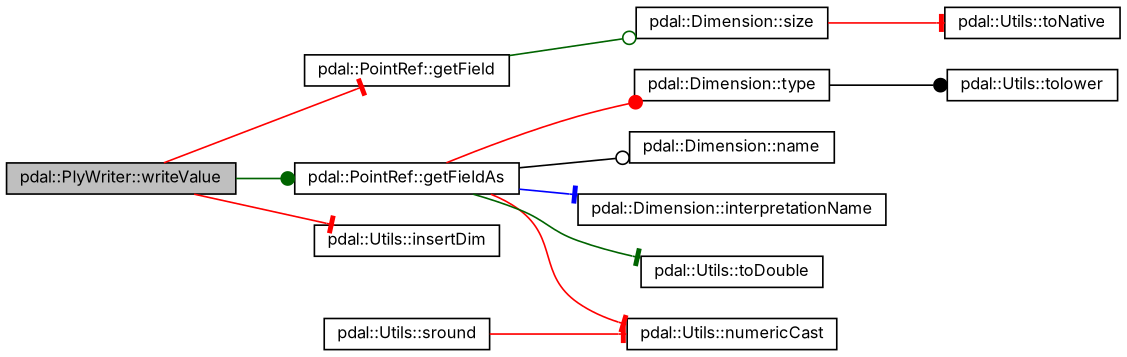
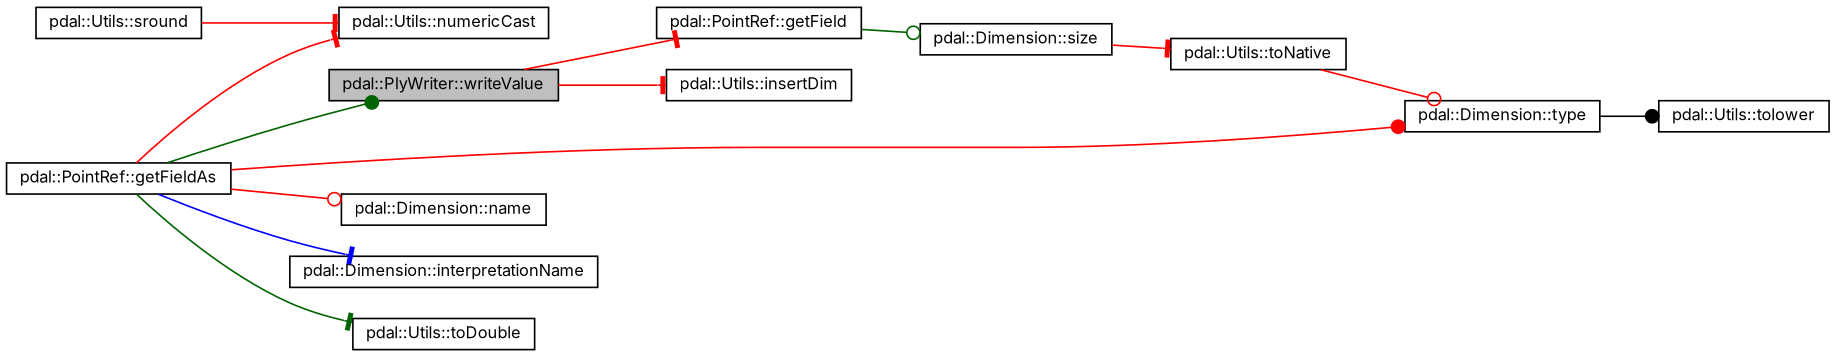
none -> (1374, 84)
(568, 163) -> (279, 194)
(259, 178) -> (265, 132)
